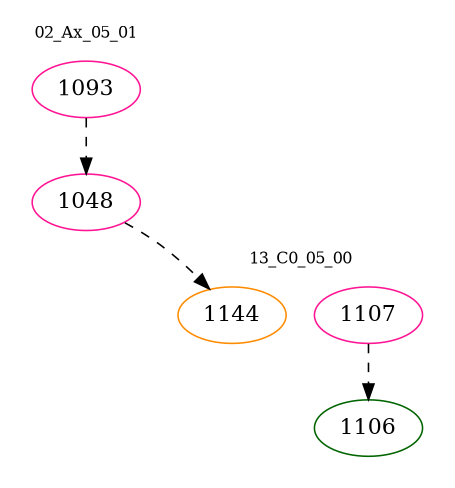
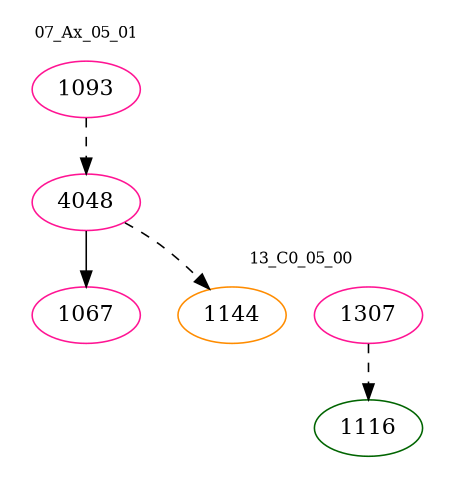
(86, 34) -> (86, 34)
(86, 202) -> (86, 202)
none -> (86, 315)
(368, 315) -> (368, 315)
(368, 428) -> (368, 428)
